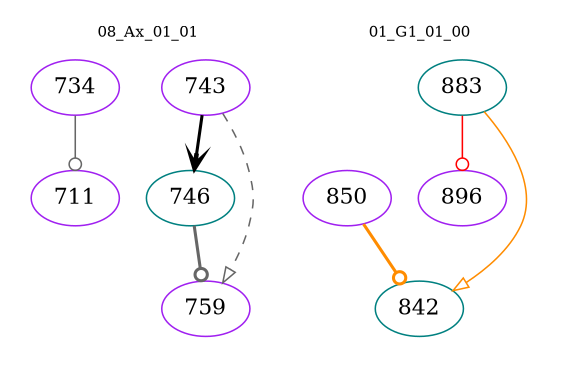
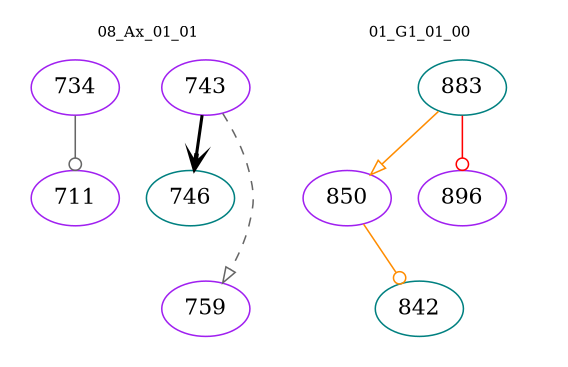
(526, 203) -> (410, 138)
(197, 247) -> none
(380, 248) -> (380, 248)
